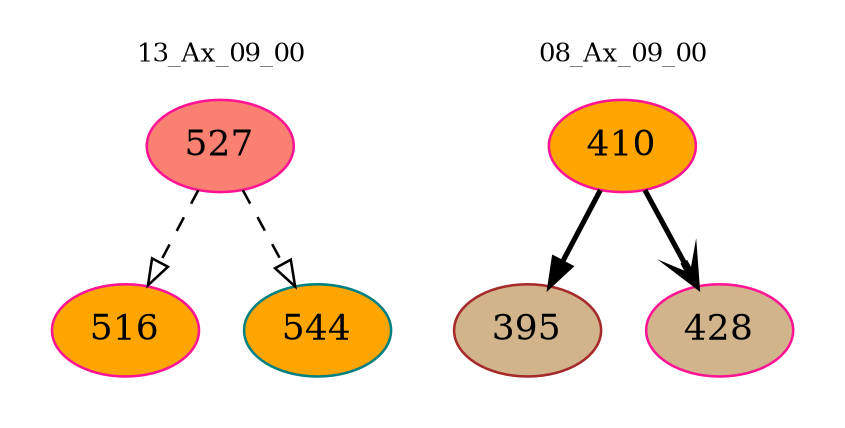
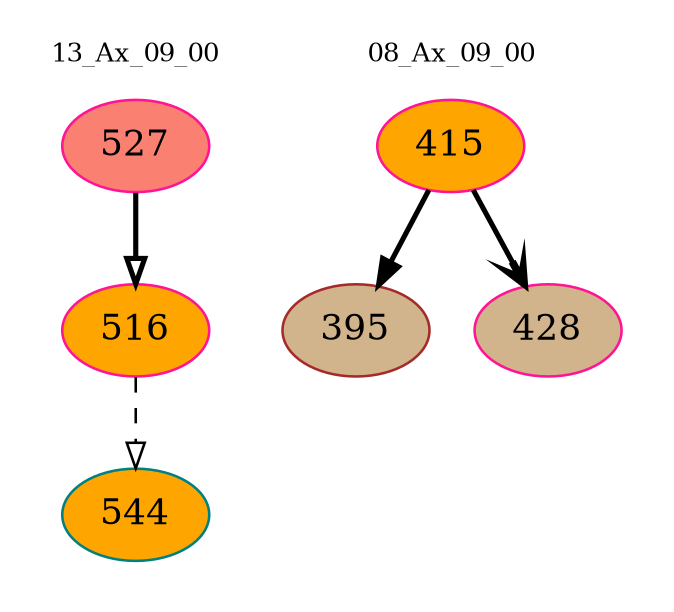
(622, 146) -> (451, 146)
(179, 226) -> (136, 226)
(263, 227) -> (136, 410)
